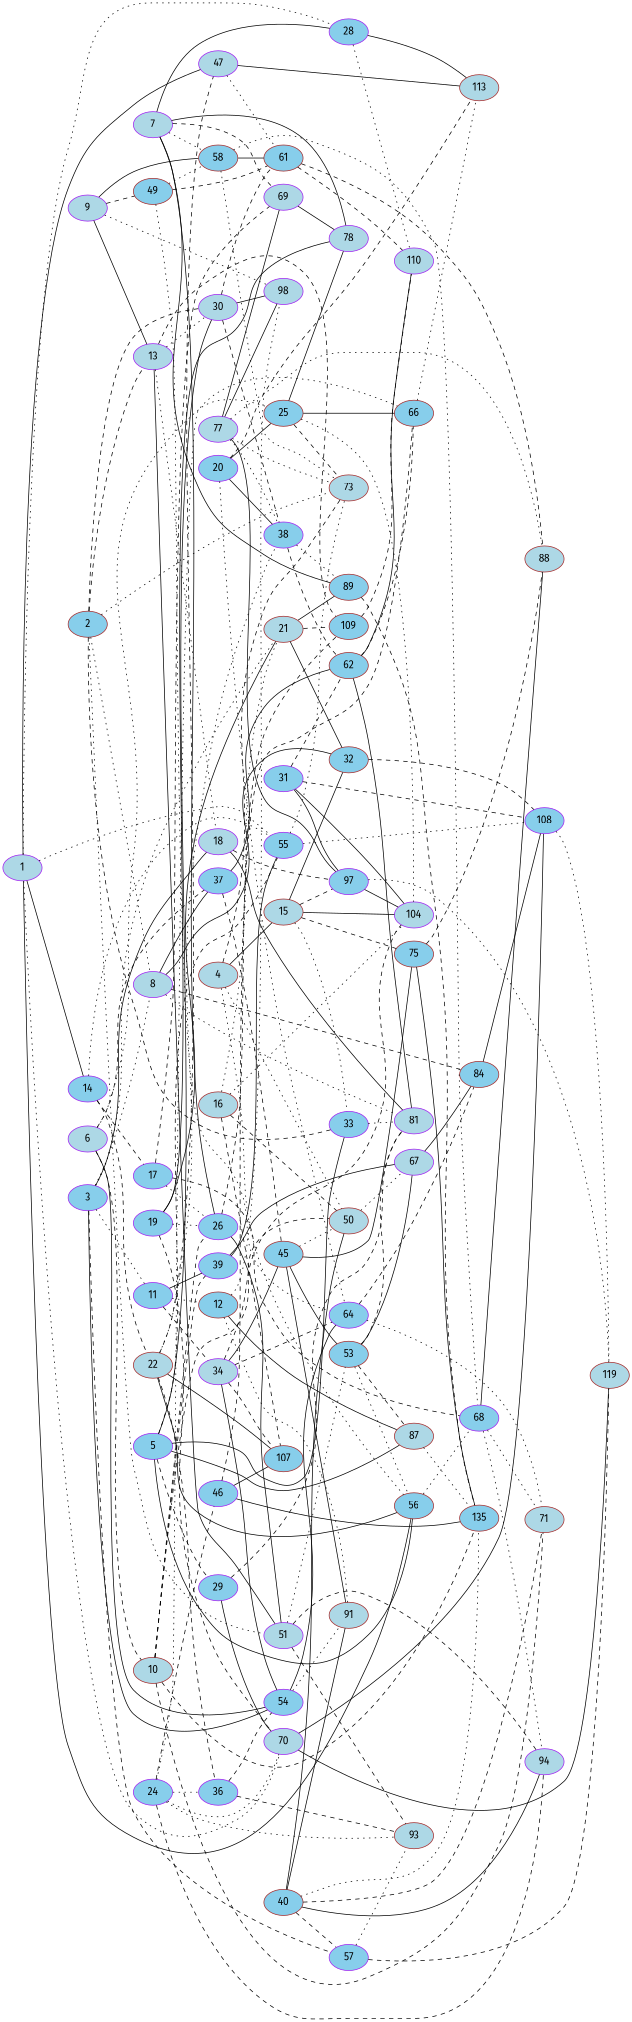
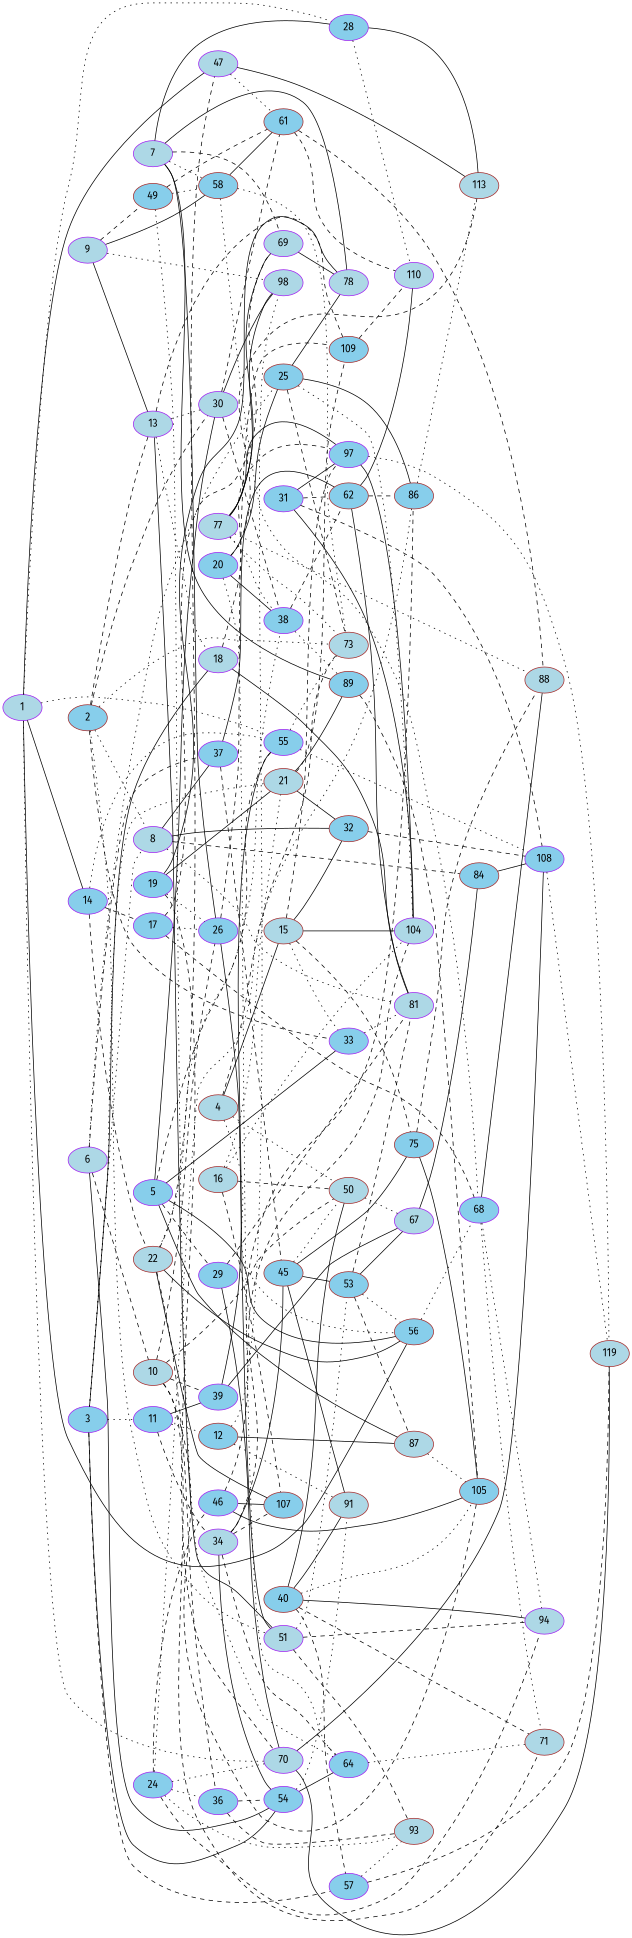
(414, 413) -> (414, 496)
(424, 1200) -> none
(479, 1518) -> (479, 1491)
